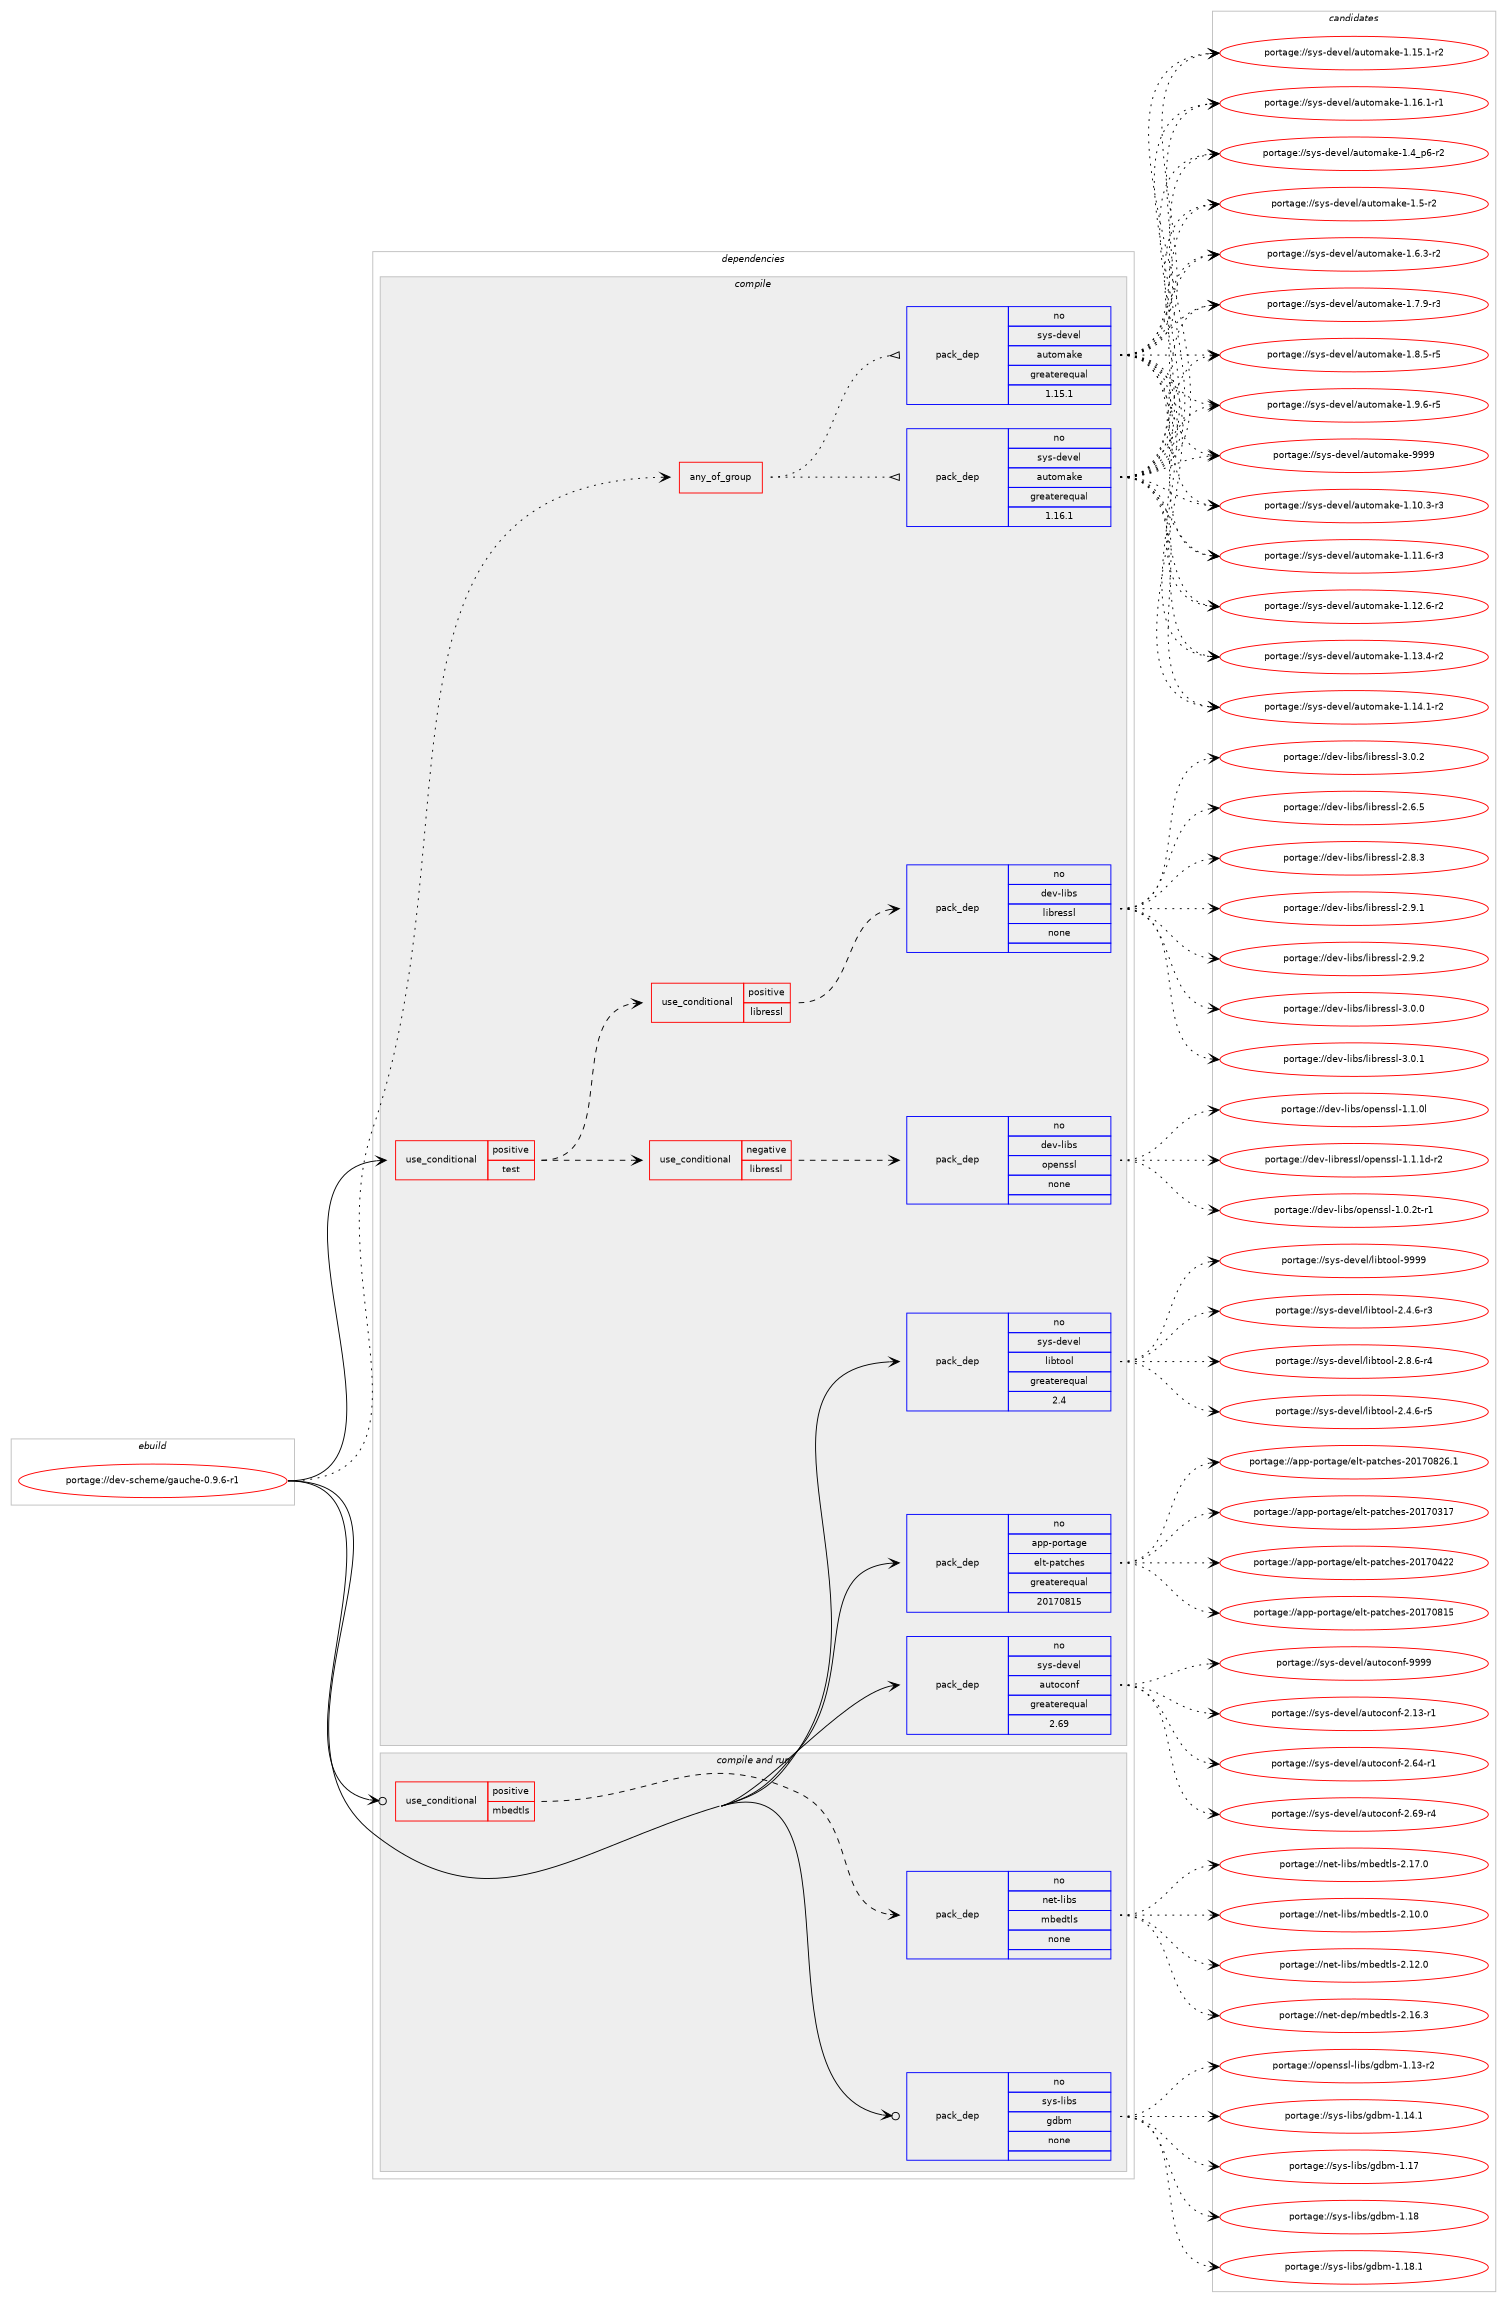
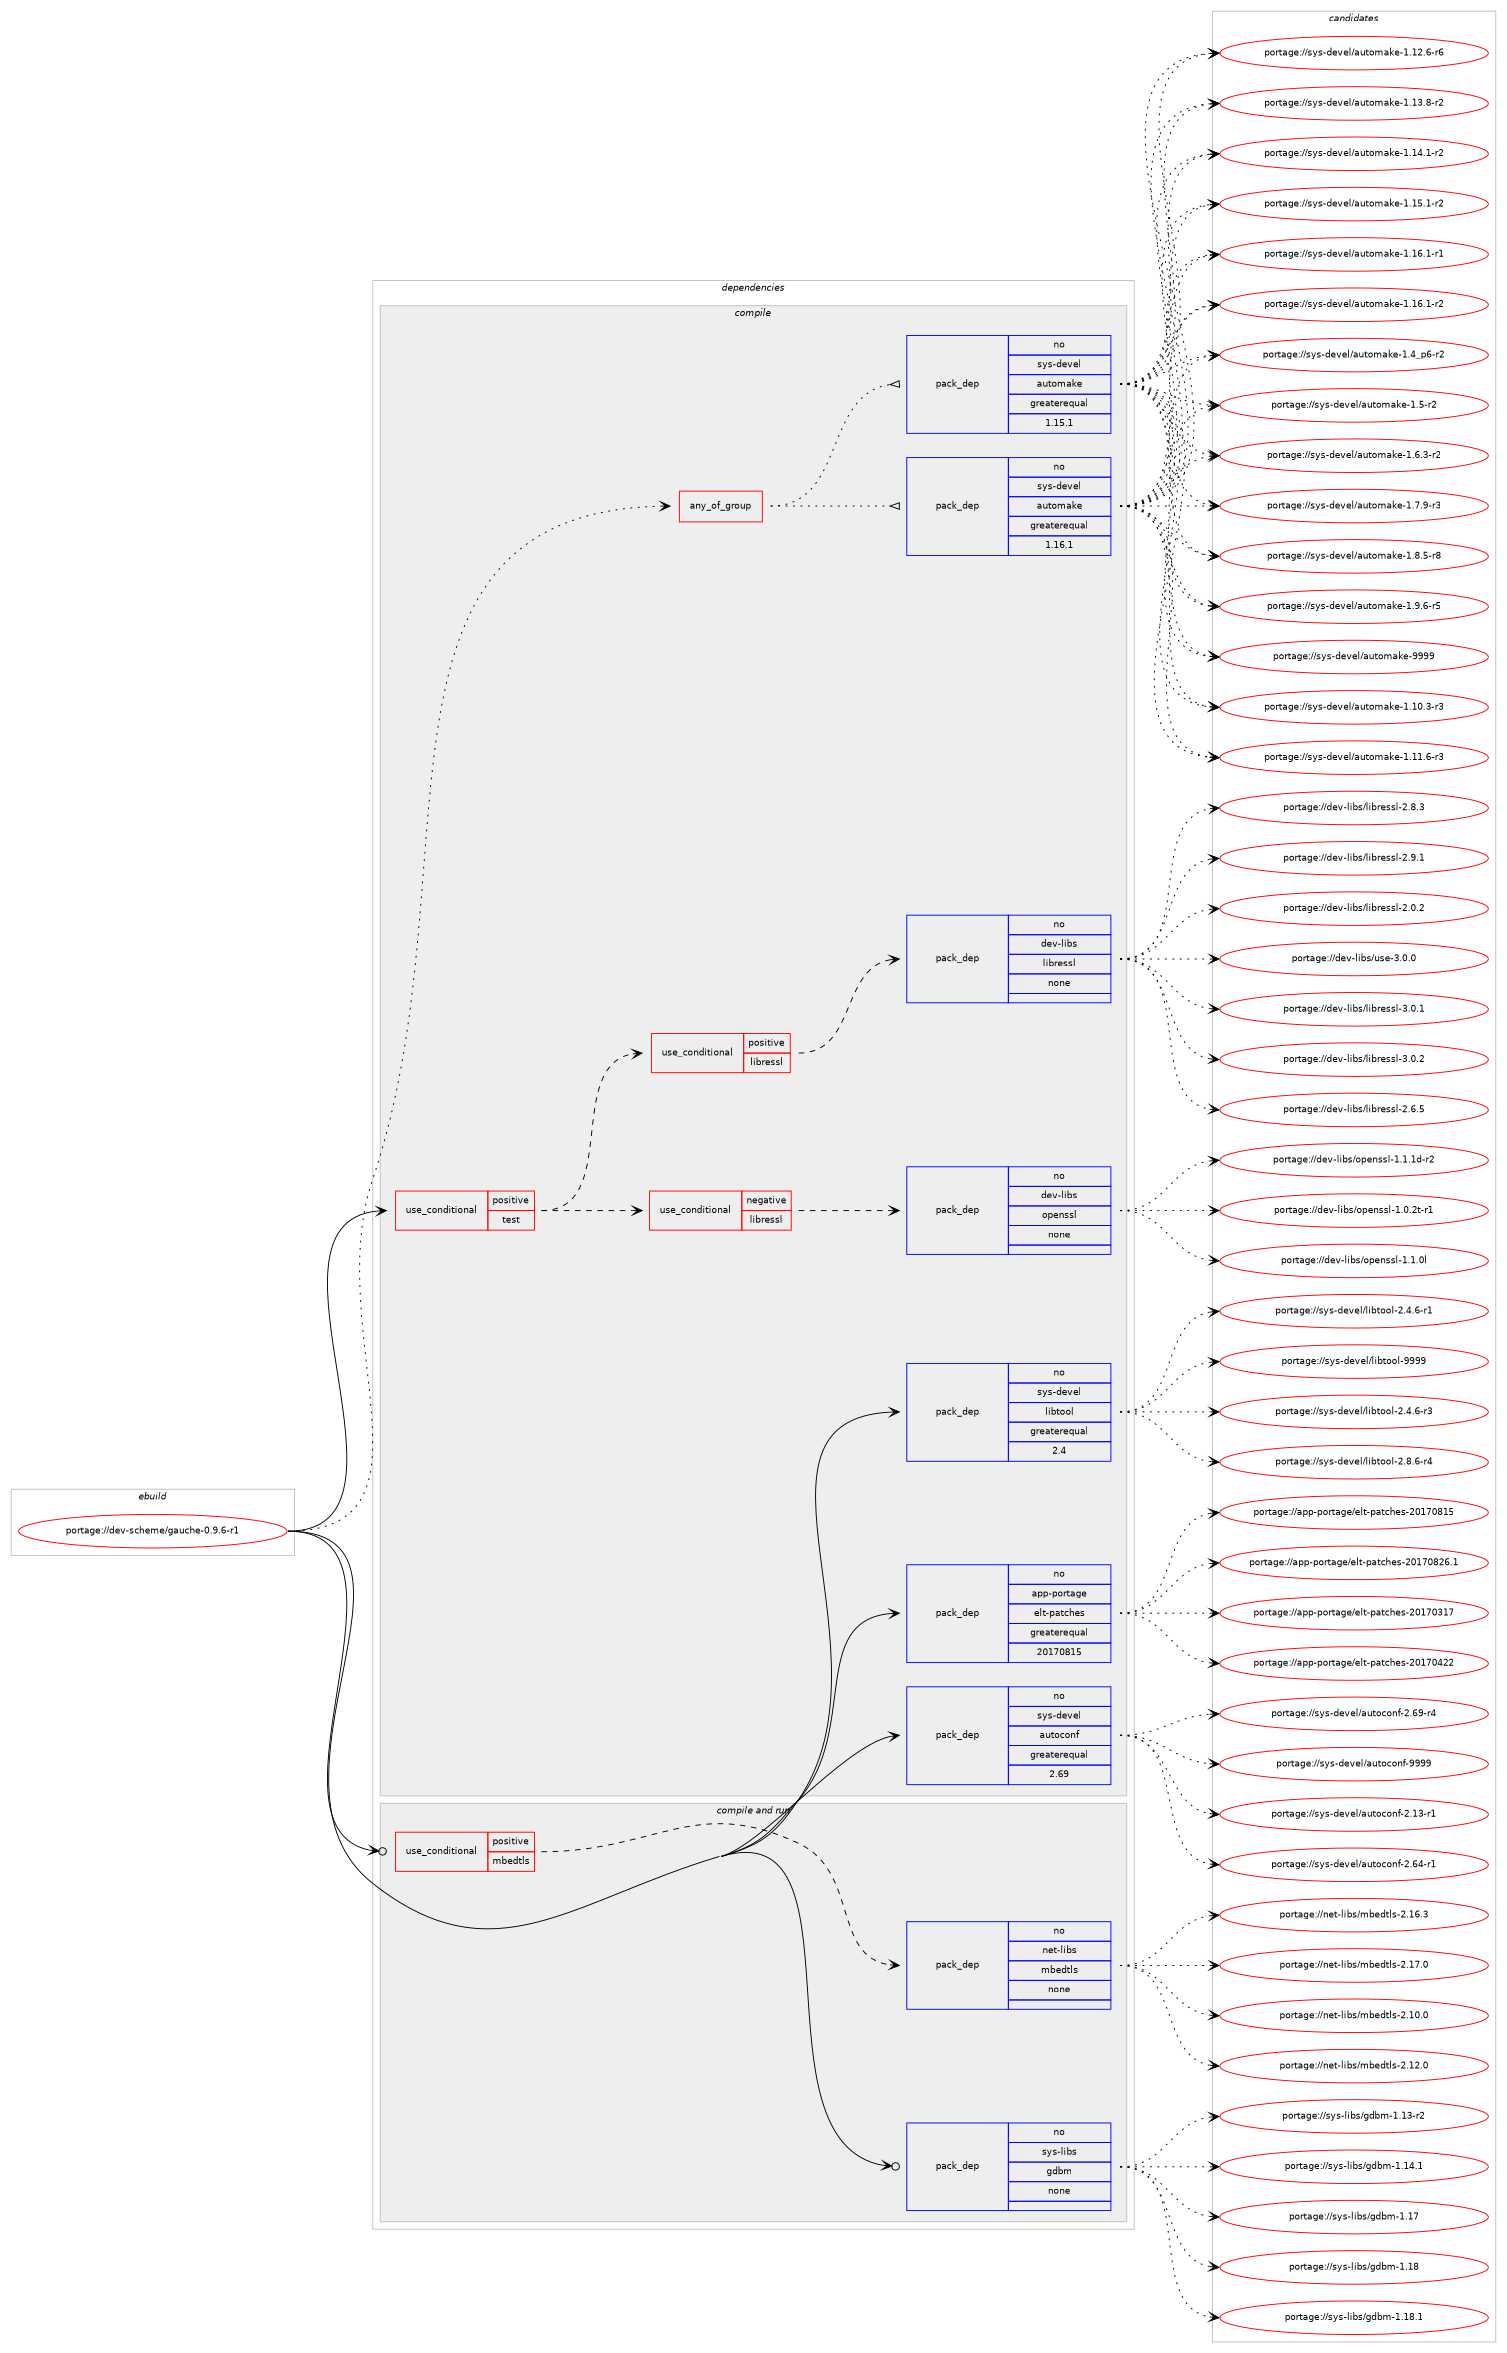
none -> (1354, 305)
(1354, 355) -> (1354, 556)
(1354, 607) -> (1354, 53)
(1354, 657) -> (1354, 103)
(1354, 959) -> (1354, 909)
(1354, 1009) -> (1354, 959)
(1354, 1160) -> (1354, 1160)
(1354, 1412) -> (1354, 1311)
(1354, 2016) -> (1354, 1915)
(1354, 2066) -> (1354, 2116)
